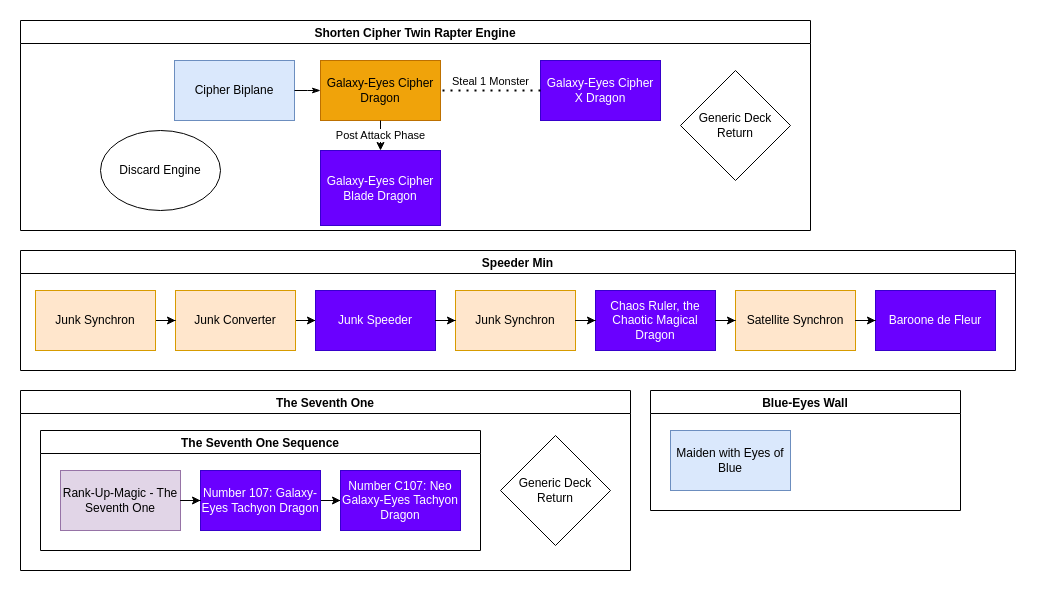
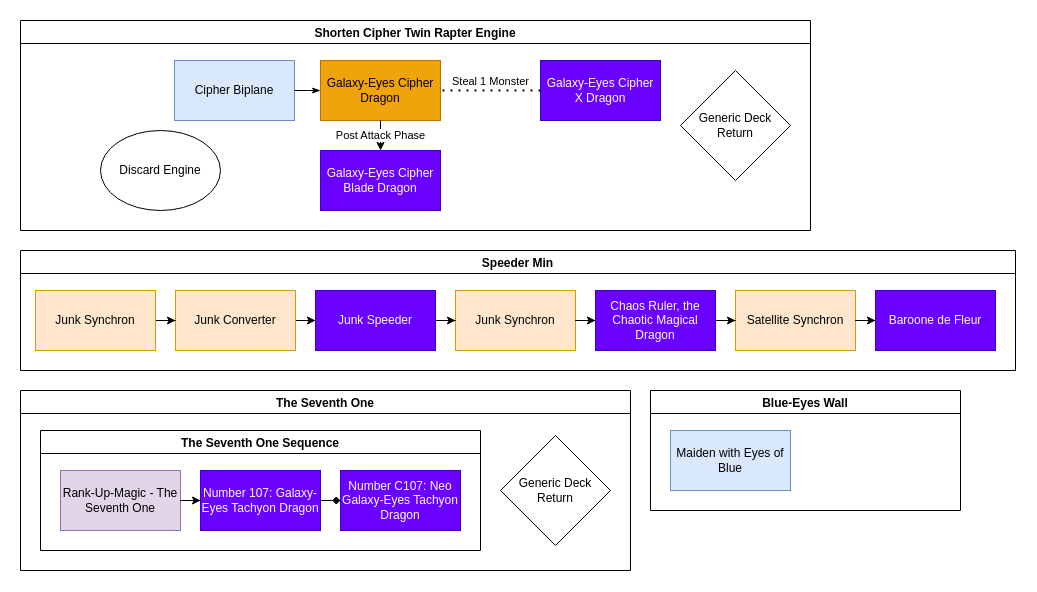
(381, 188) -> (381, 181)
(332, 501) -> (332, 501)
